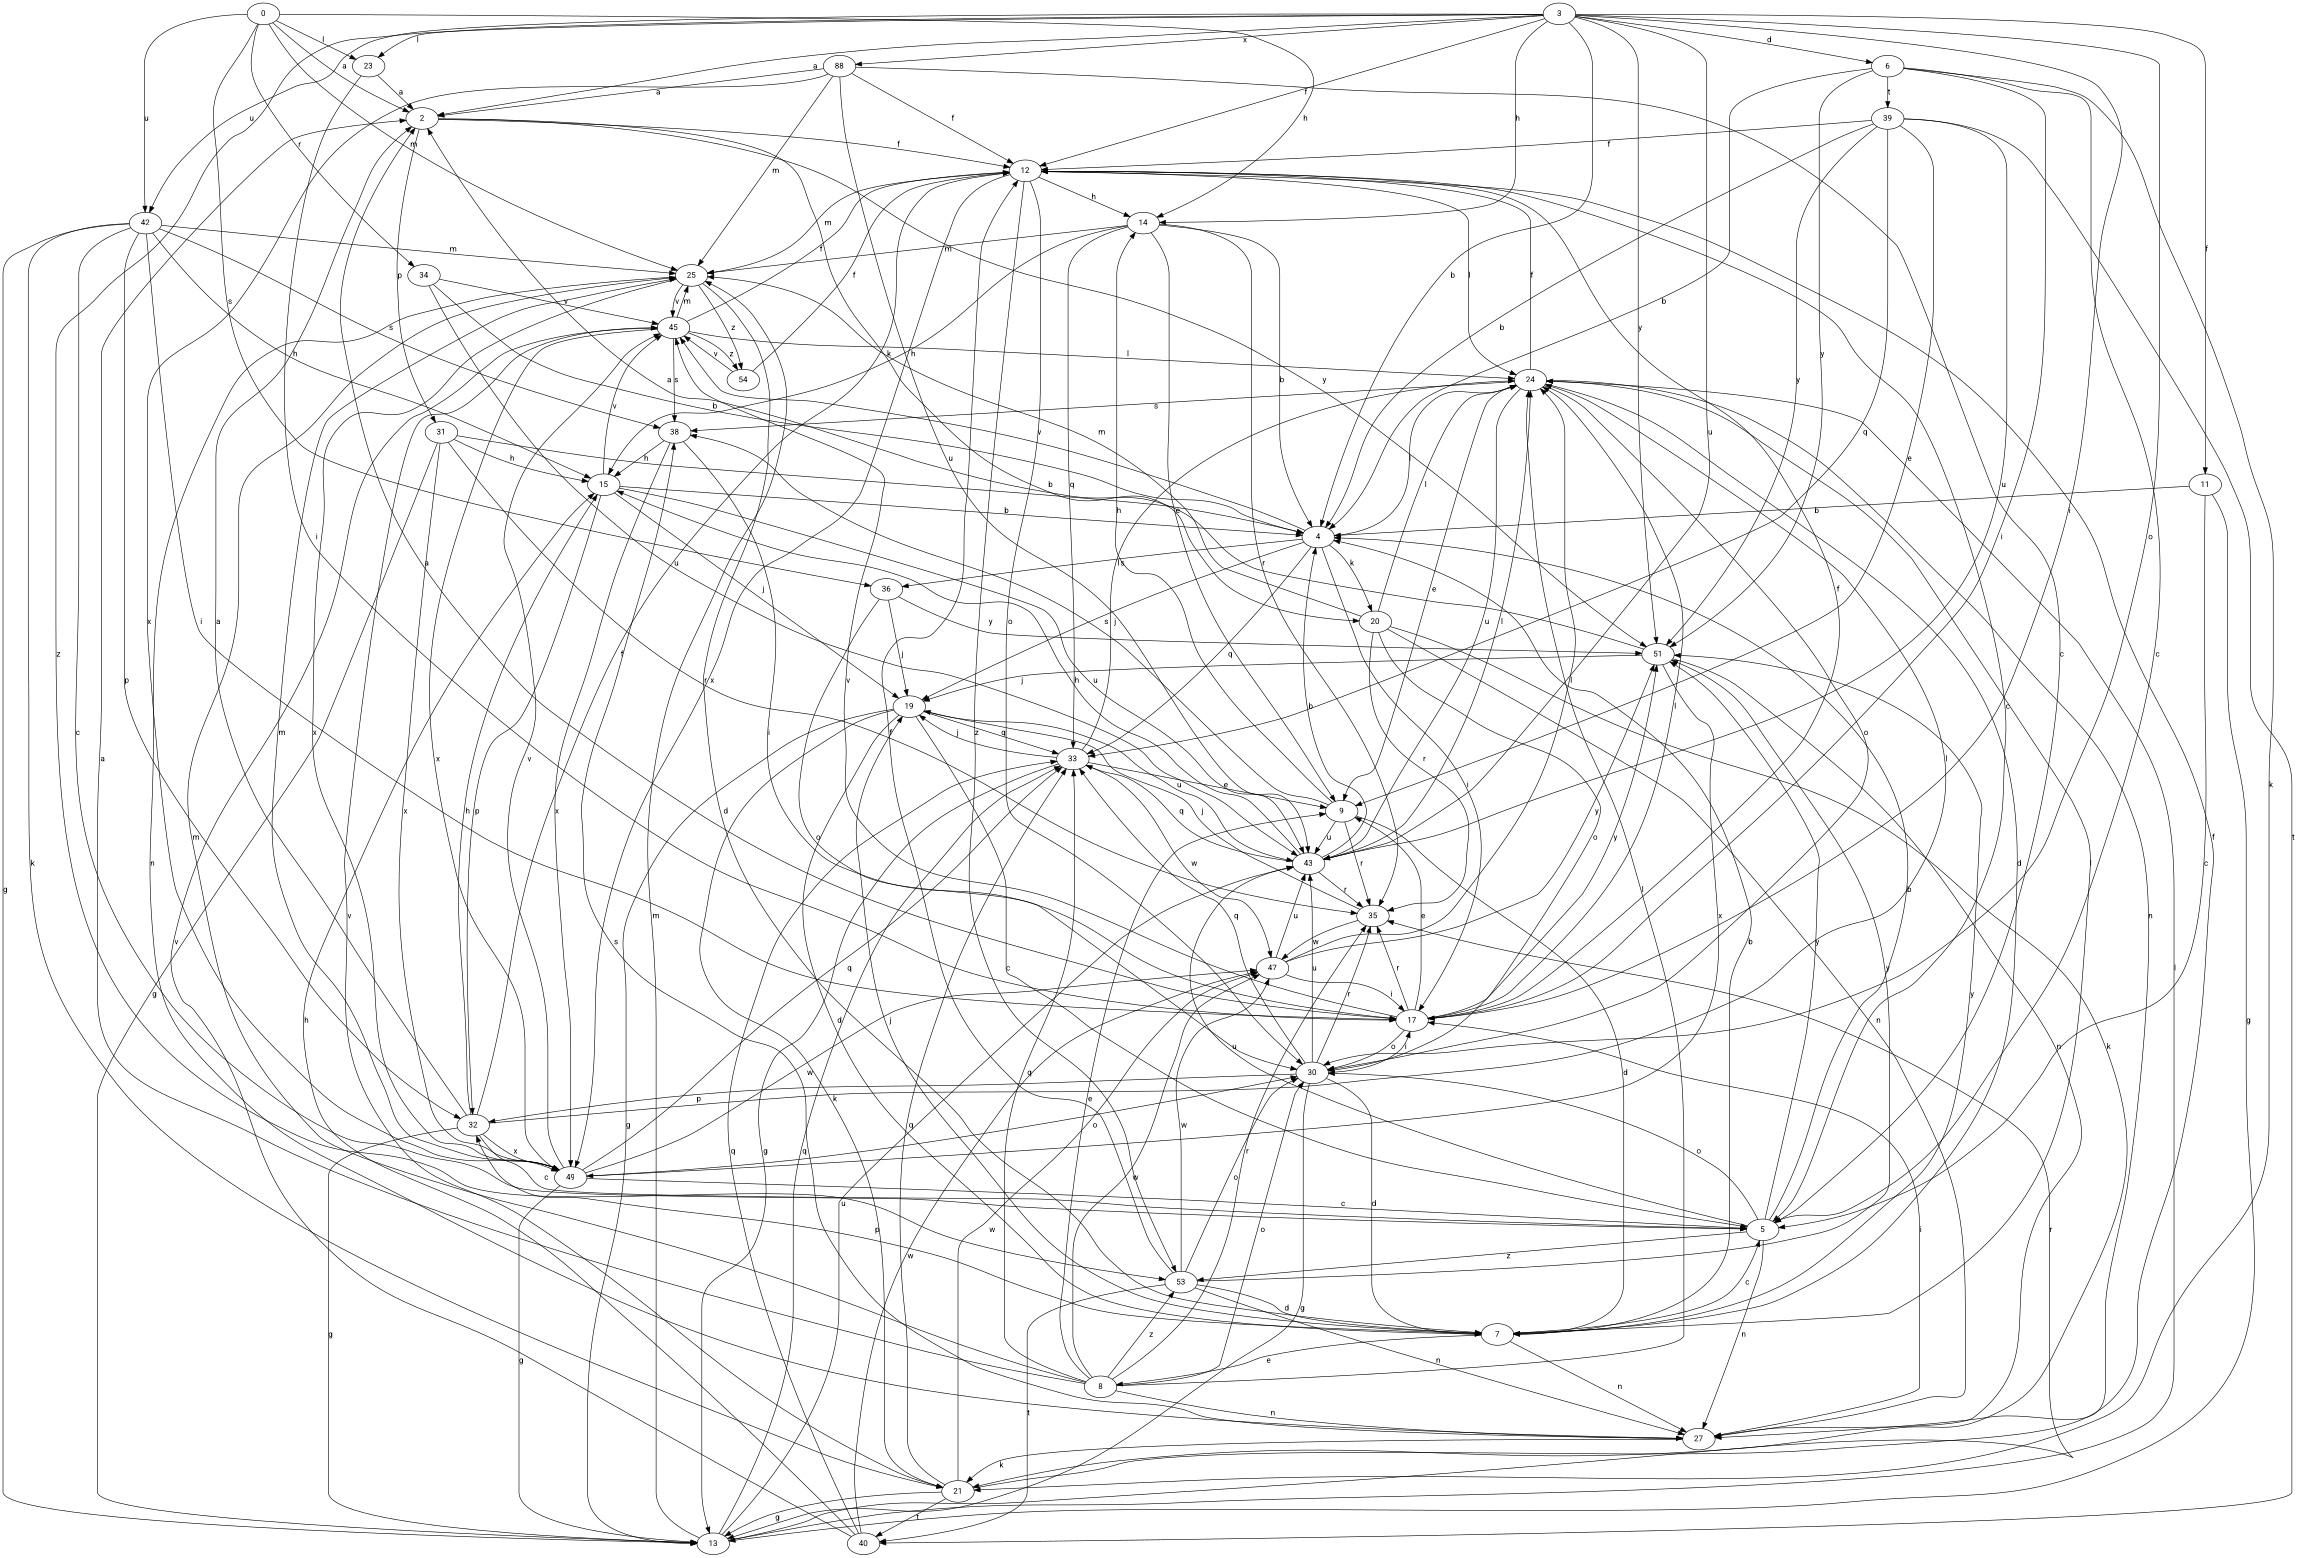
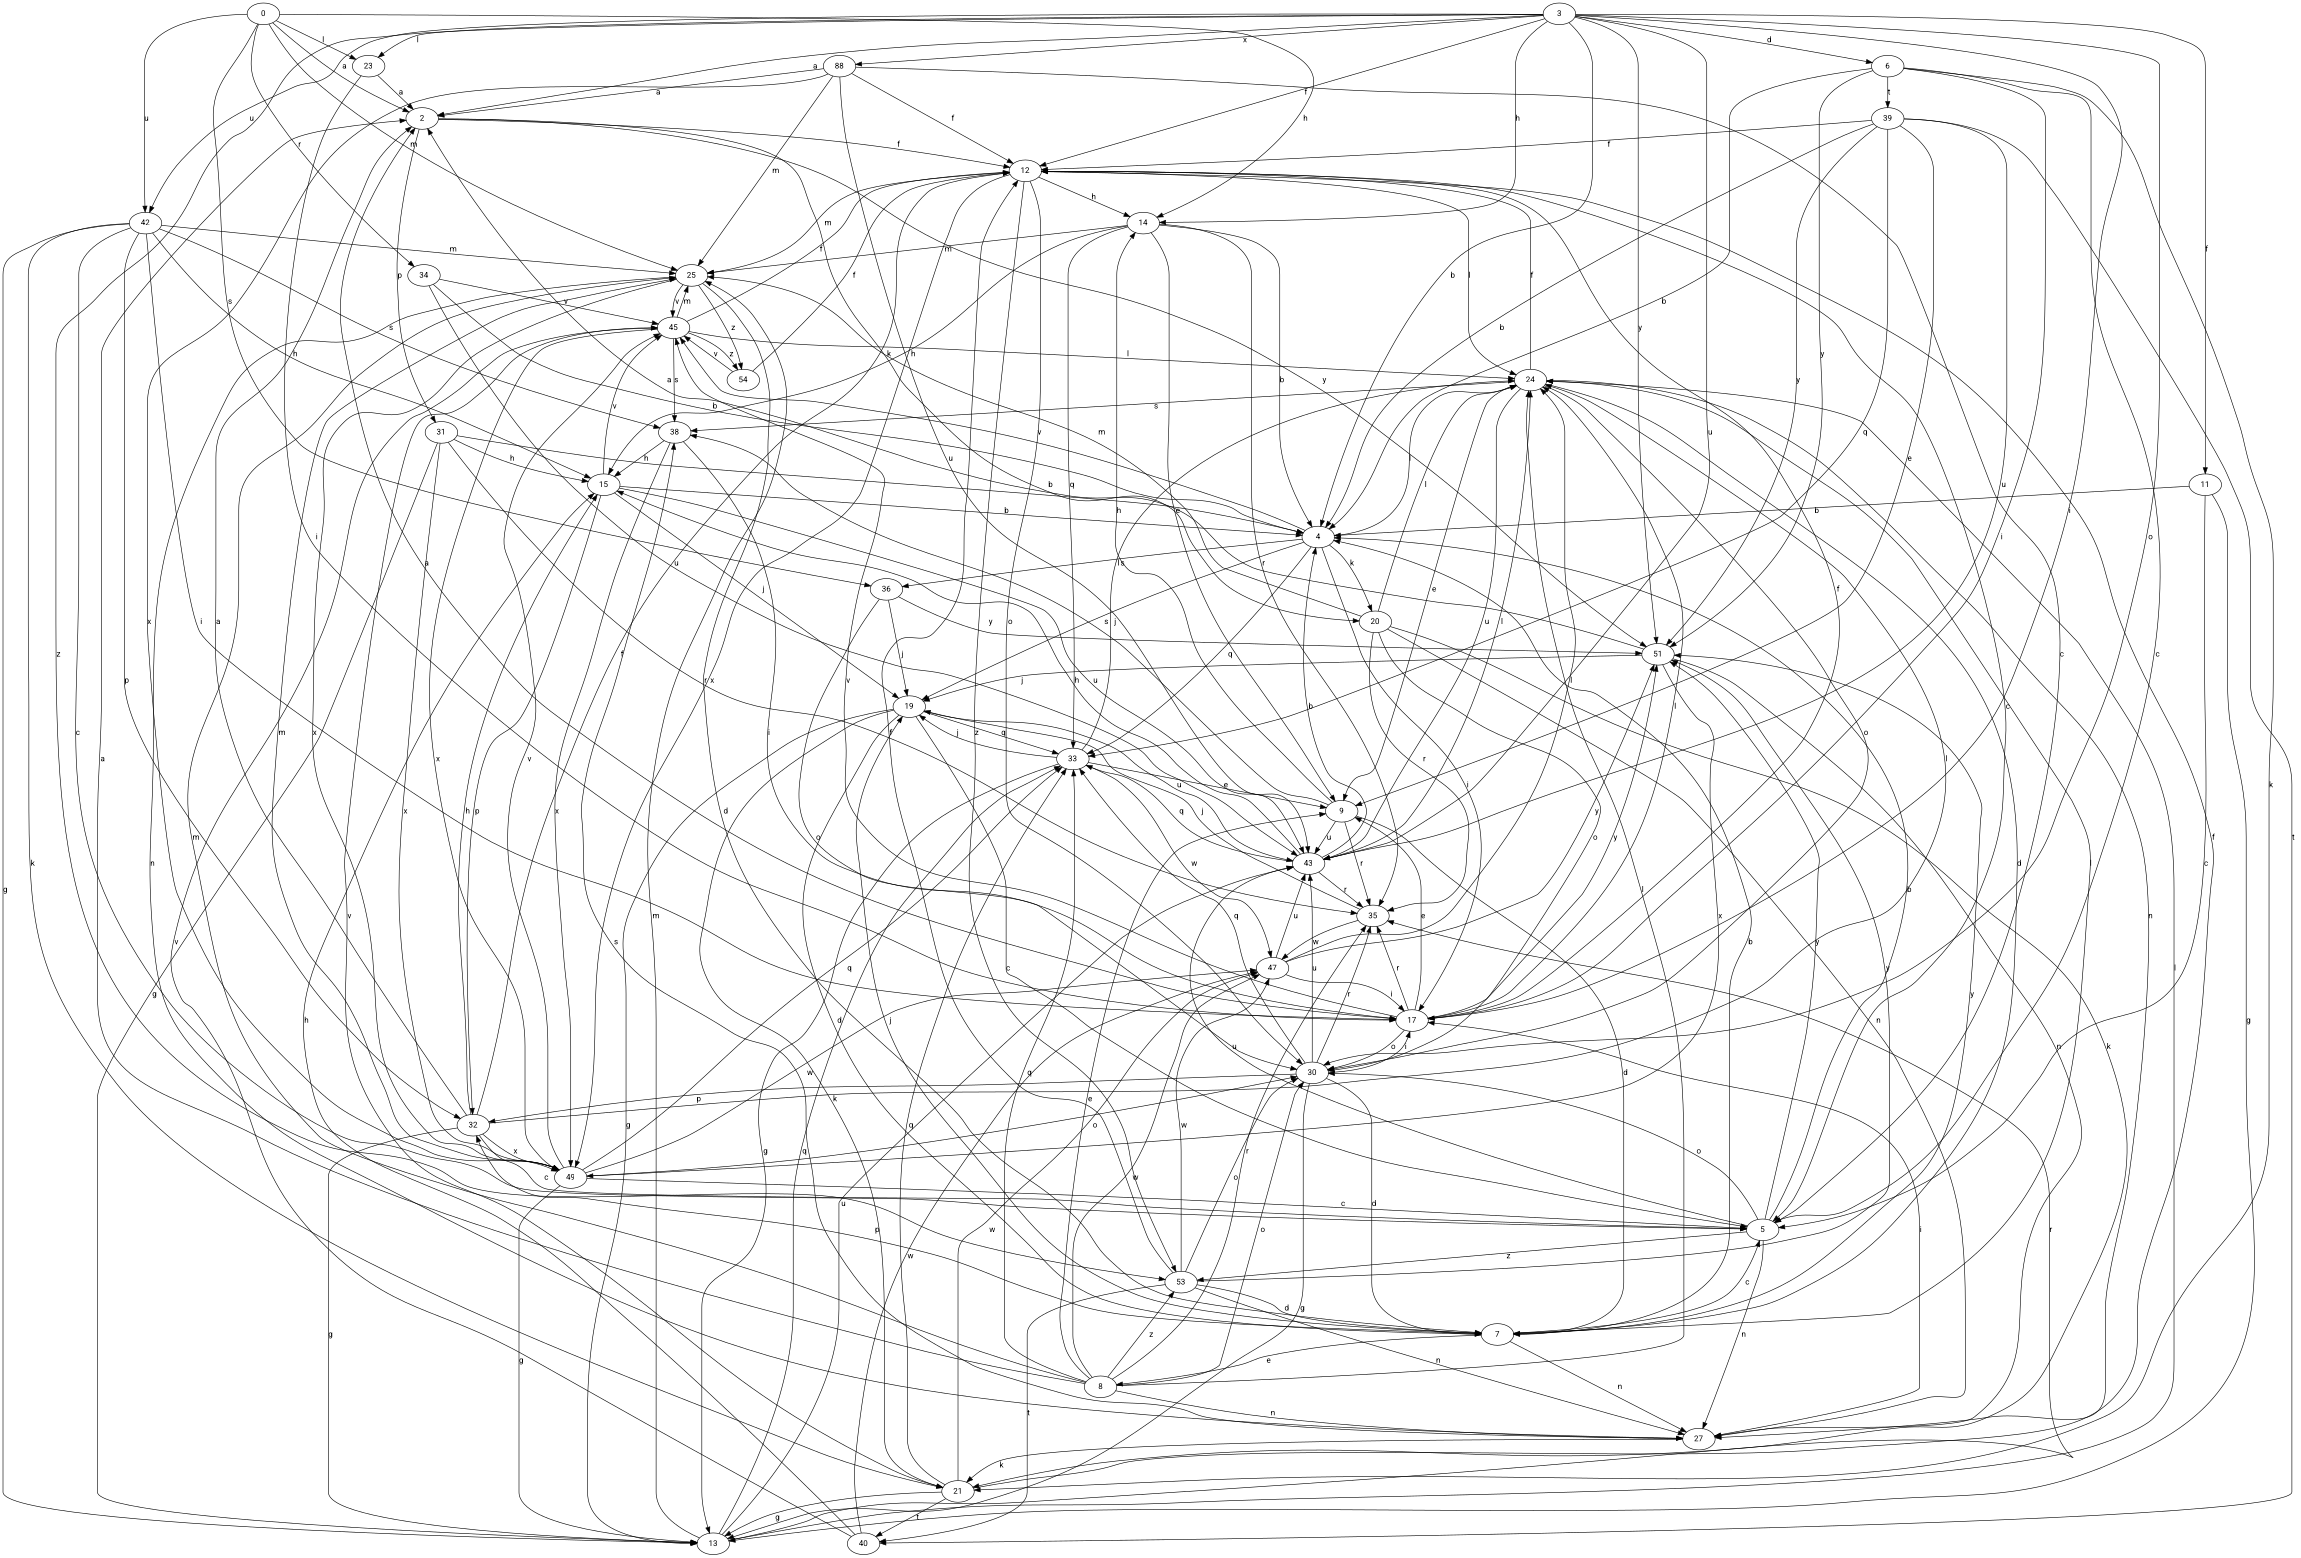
(733, 1076) -> none
